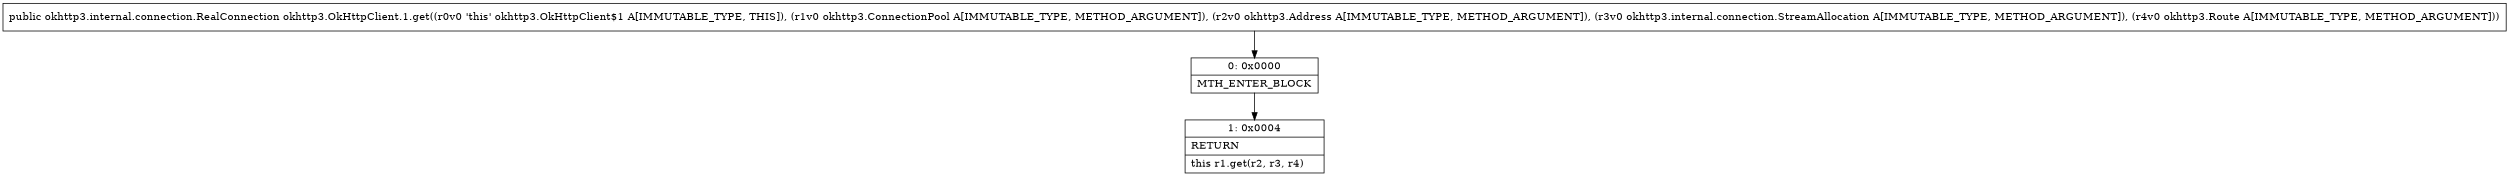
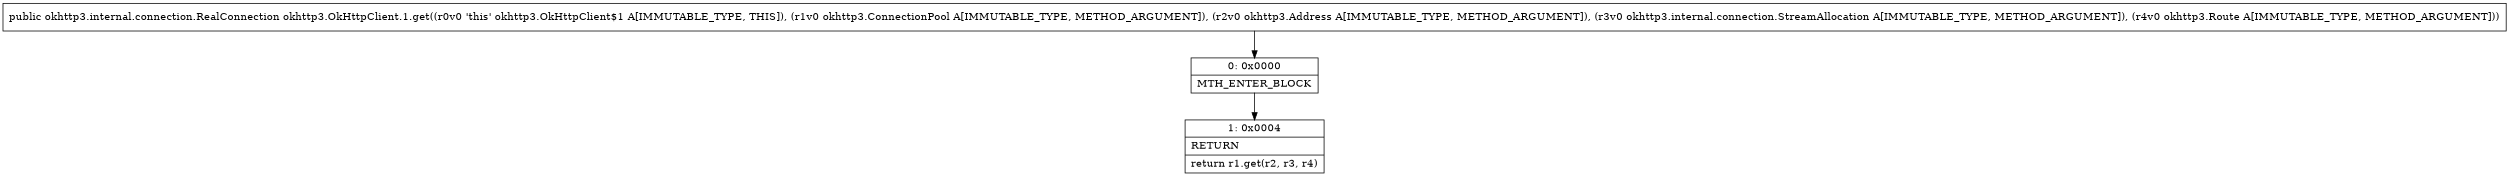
(1247, 164) -> (1255, 164)
